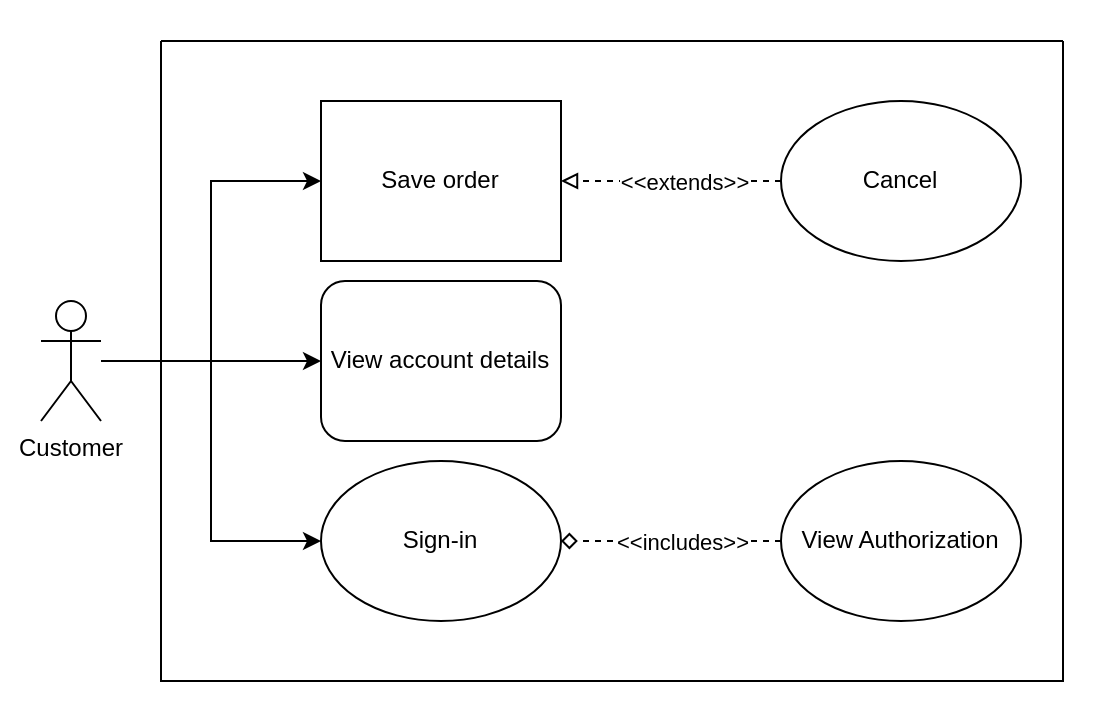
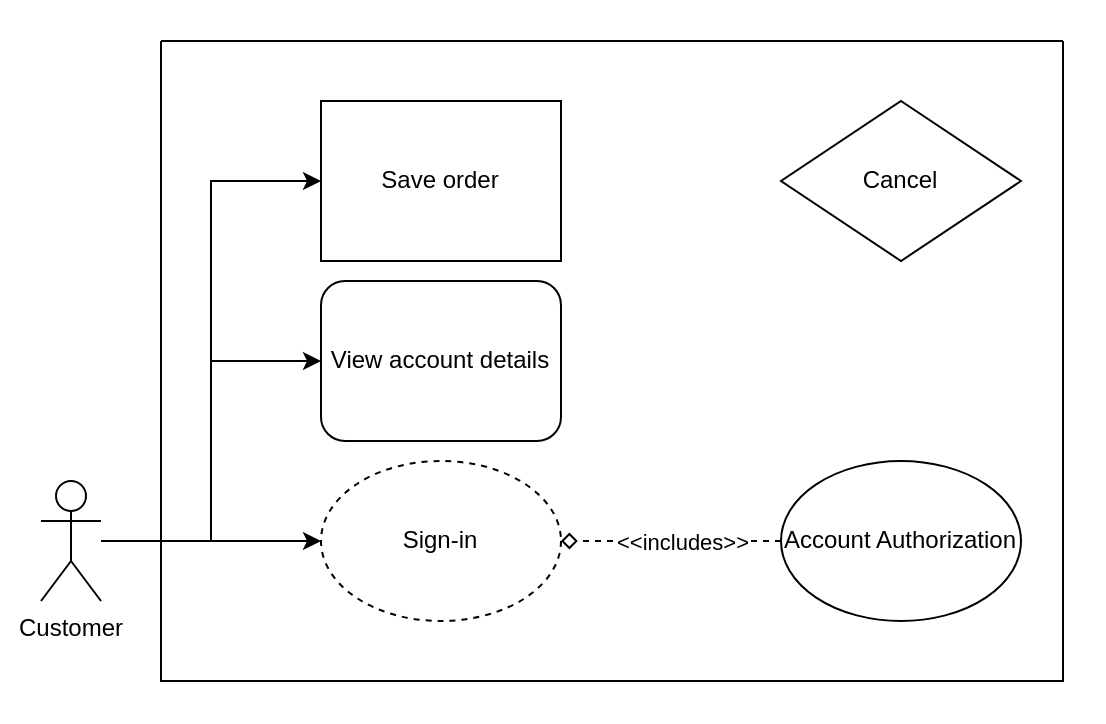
(680, 181) -> none
(901, 181) -> (901, 181)
(71, 361) -> (71, 541)
(441, 541) -> (441, 541)
(901, 541) -> (901, 541)
